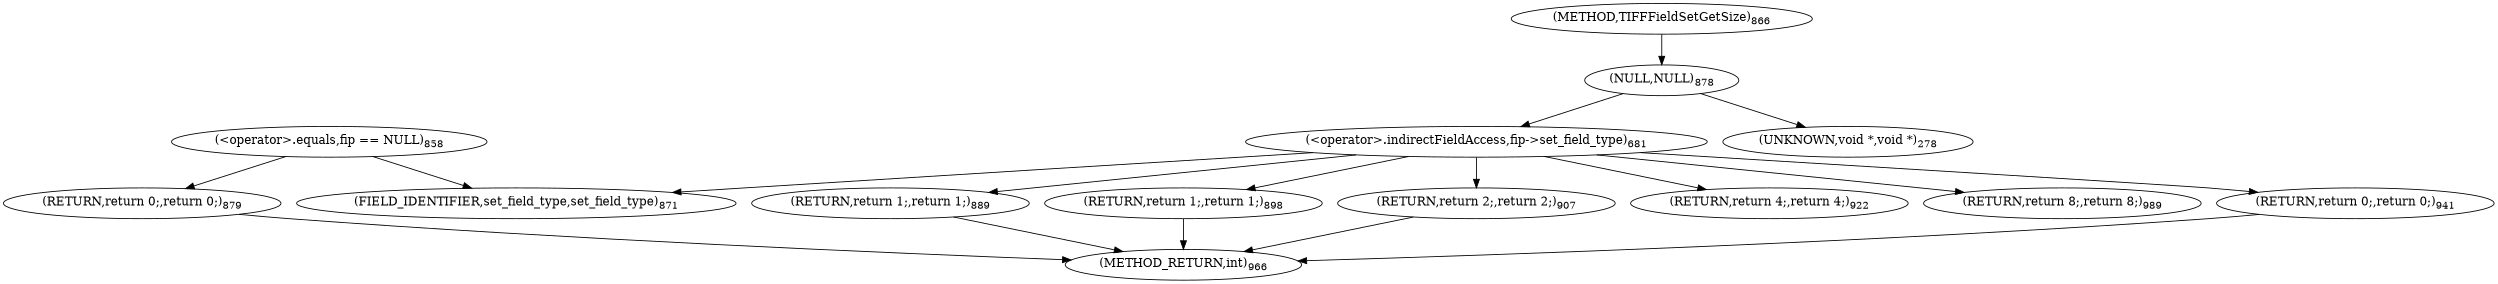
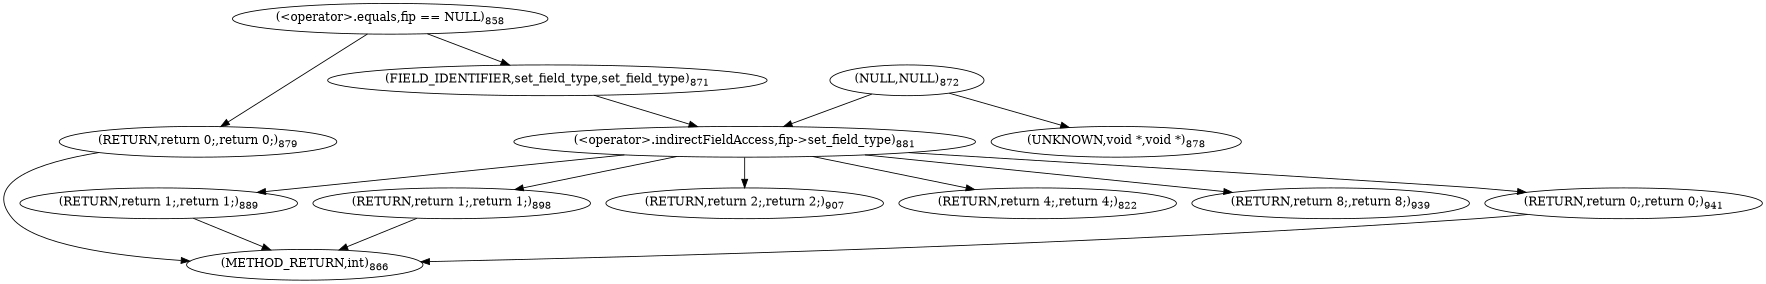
(1662, 19) -> none
(1704, 79) -> (950, 79)
(1637, 141) -> (906, 141)
(1927, 141) -> (1196, 141)
(997, 172) -> (642, 110)
(1860, 202) -> (1128, 202)
(2152, 202) -> (1421, 202)
(1333, 233) -> none
(1258, 264) -> (379, 264)
